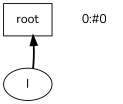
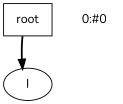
(34, 57) -> (22, 48)
